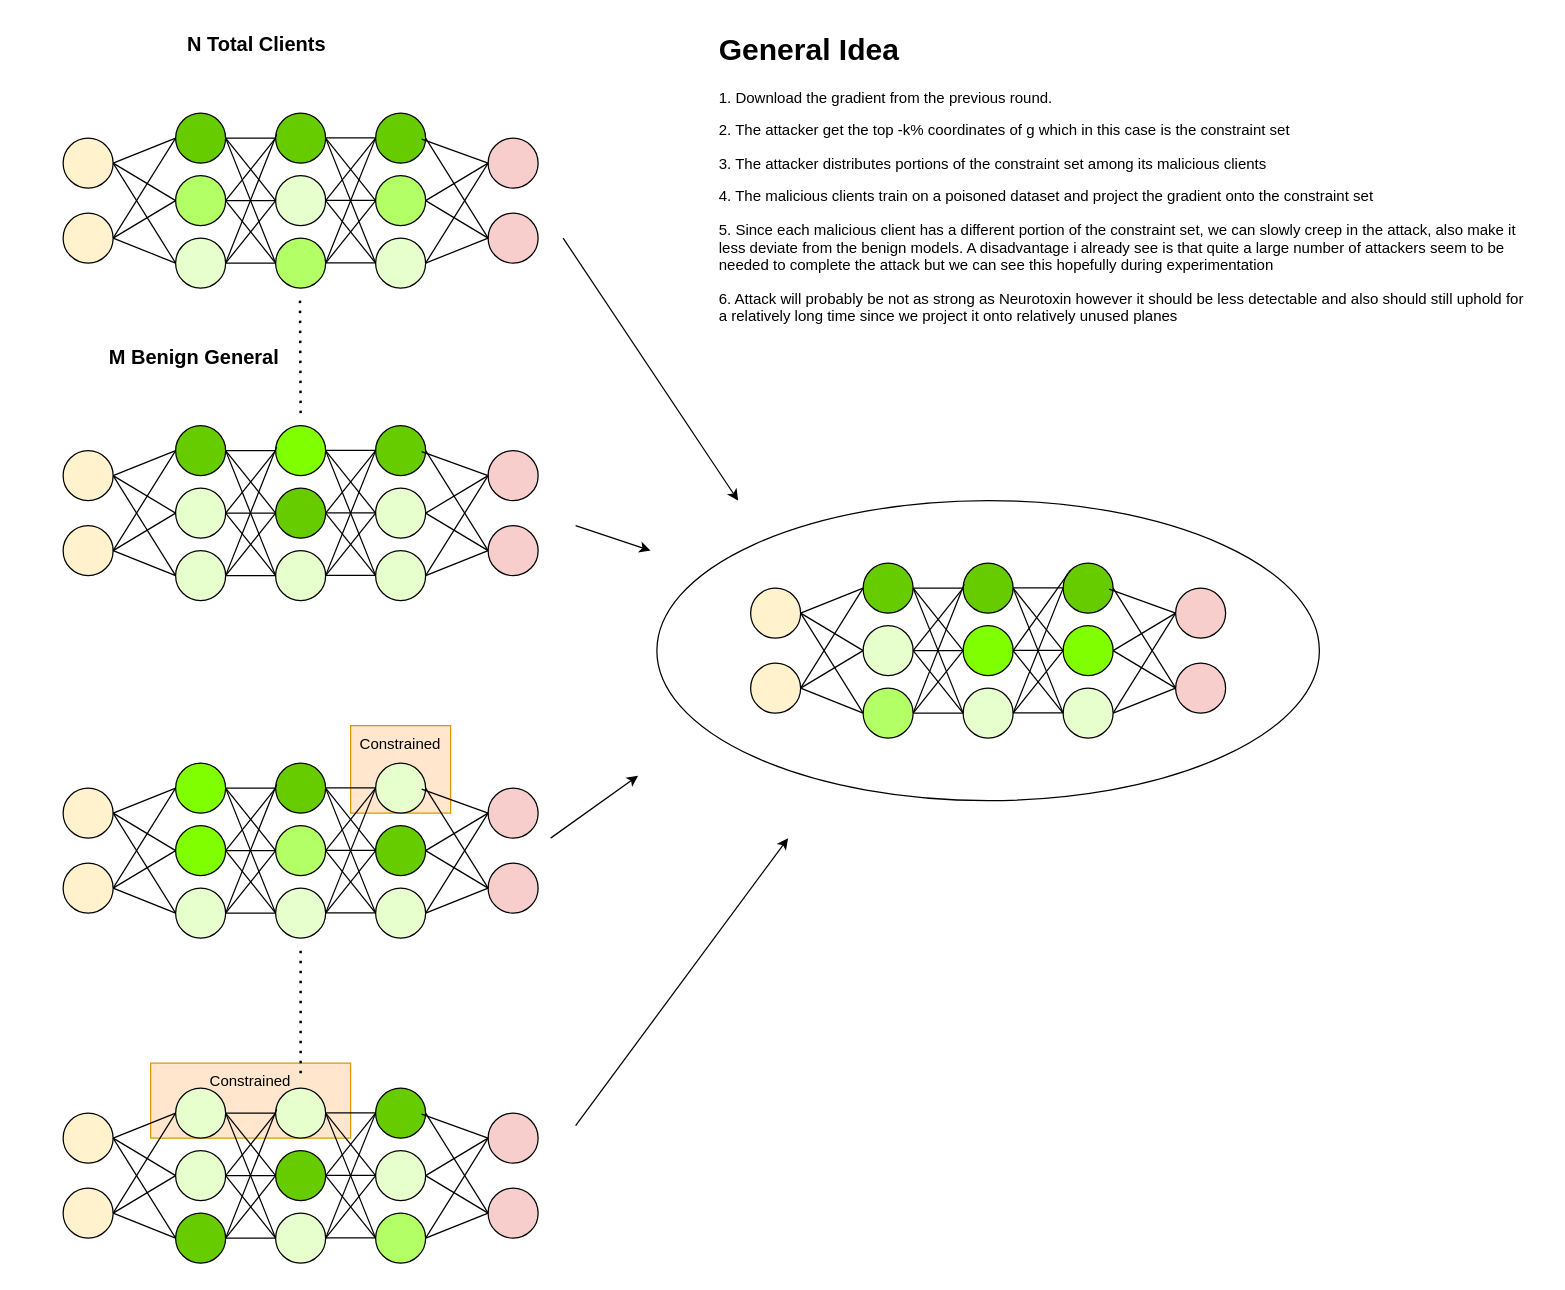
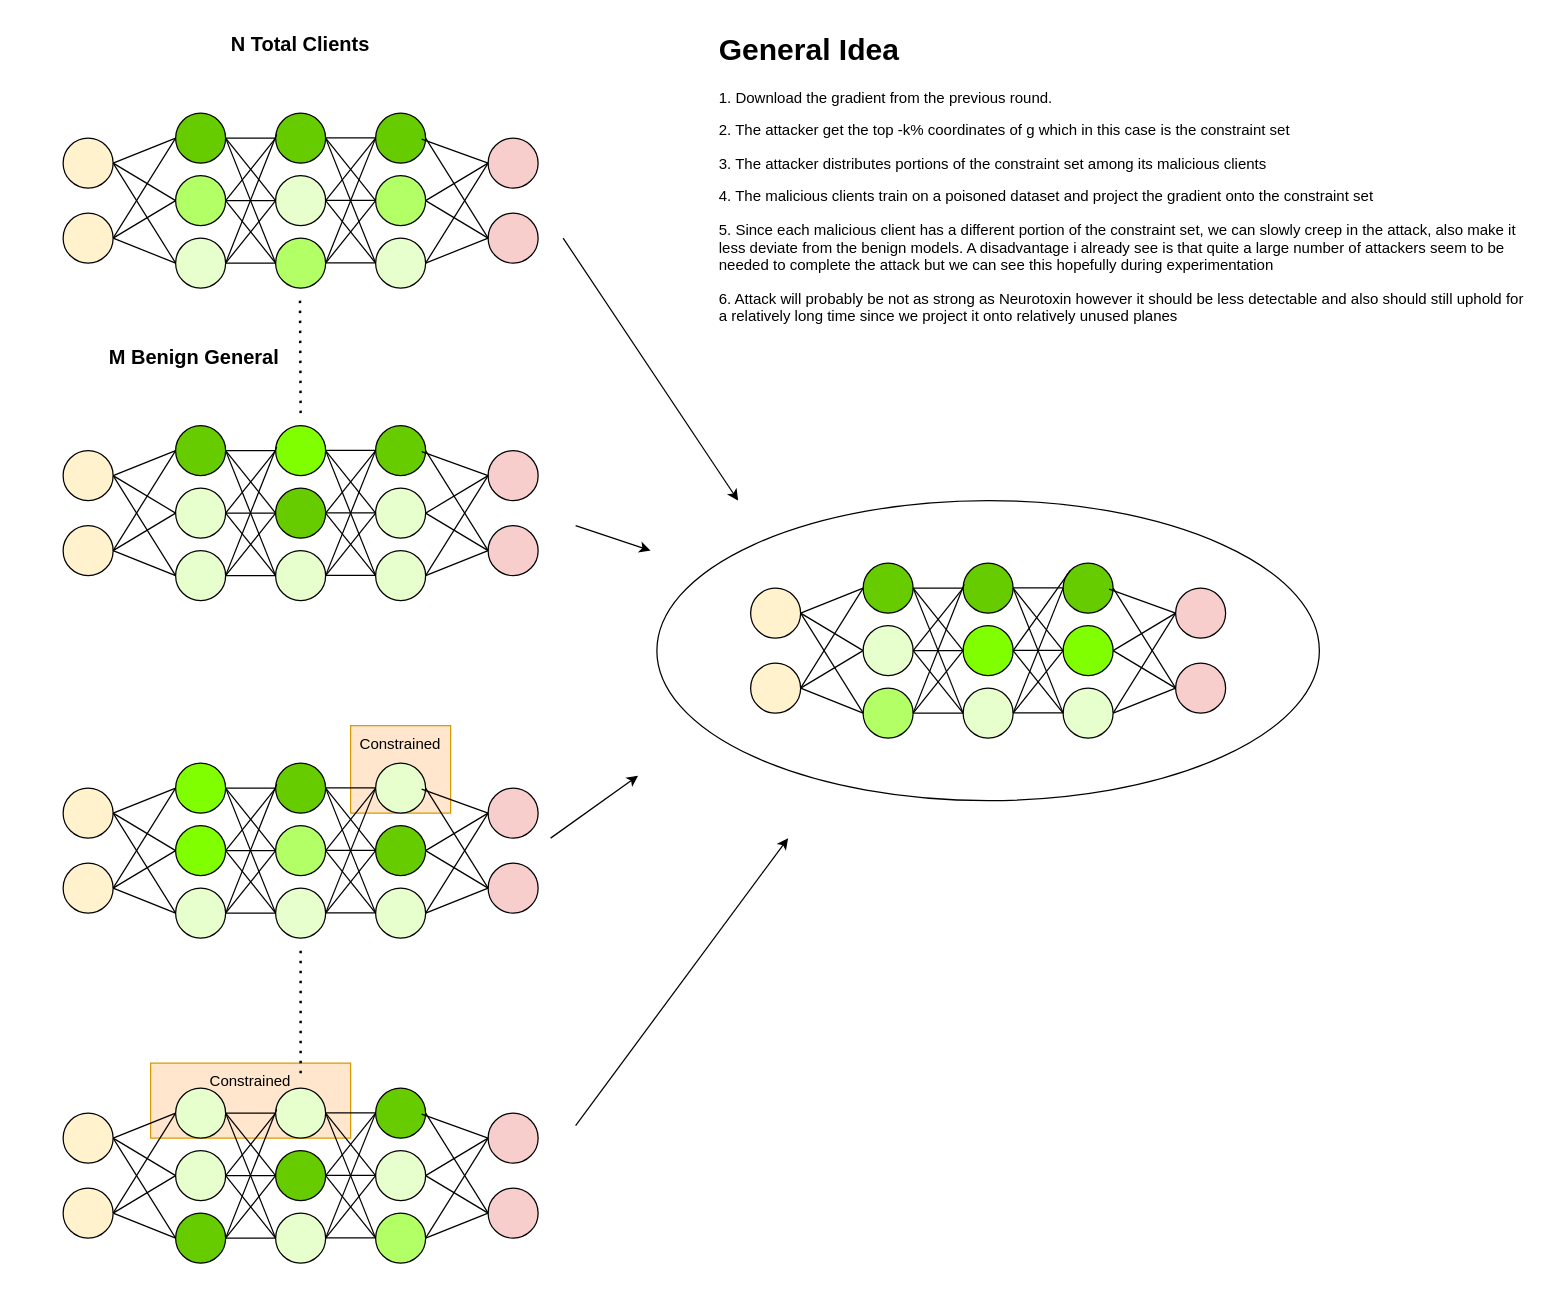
(257, 44) -> (301, 44)
